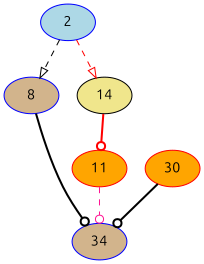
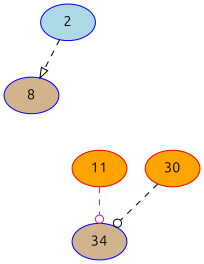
(105, 95) -> none
(54, 168) -> none
(139, 202) -> (139, 202)
